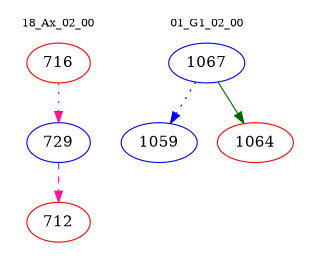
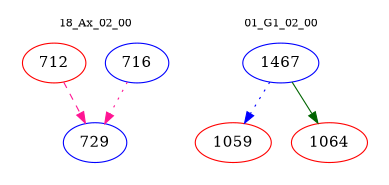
(59, 63) -> (137, 63)
(207, 63) -> (281, 63)
(159, 143) -> (233, 143)
(59, 177) -> (72, 98)
